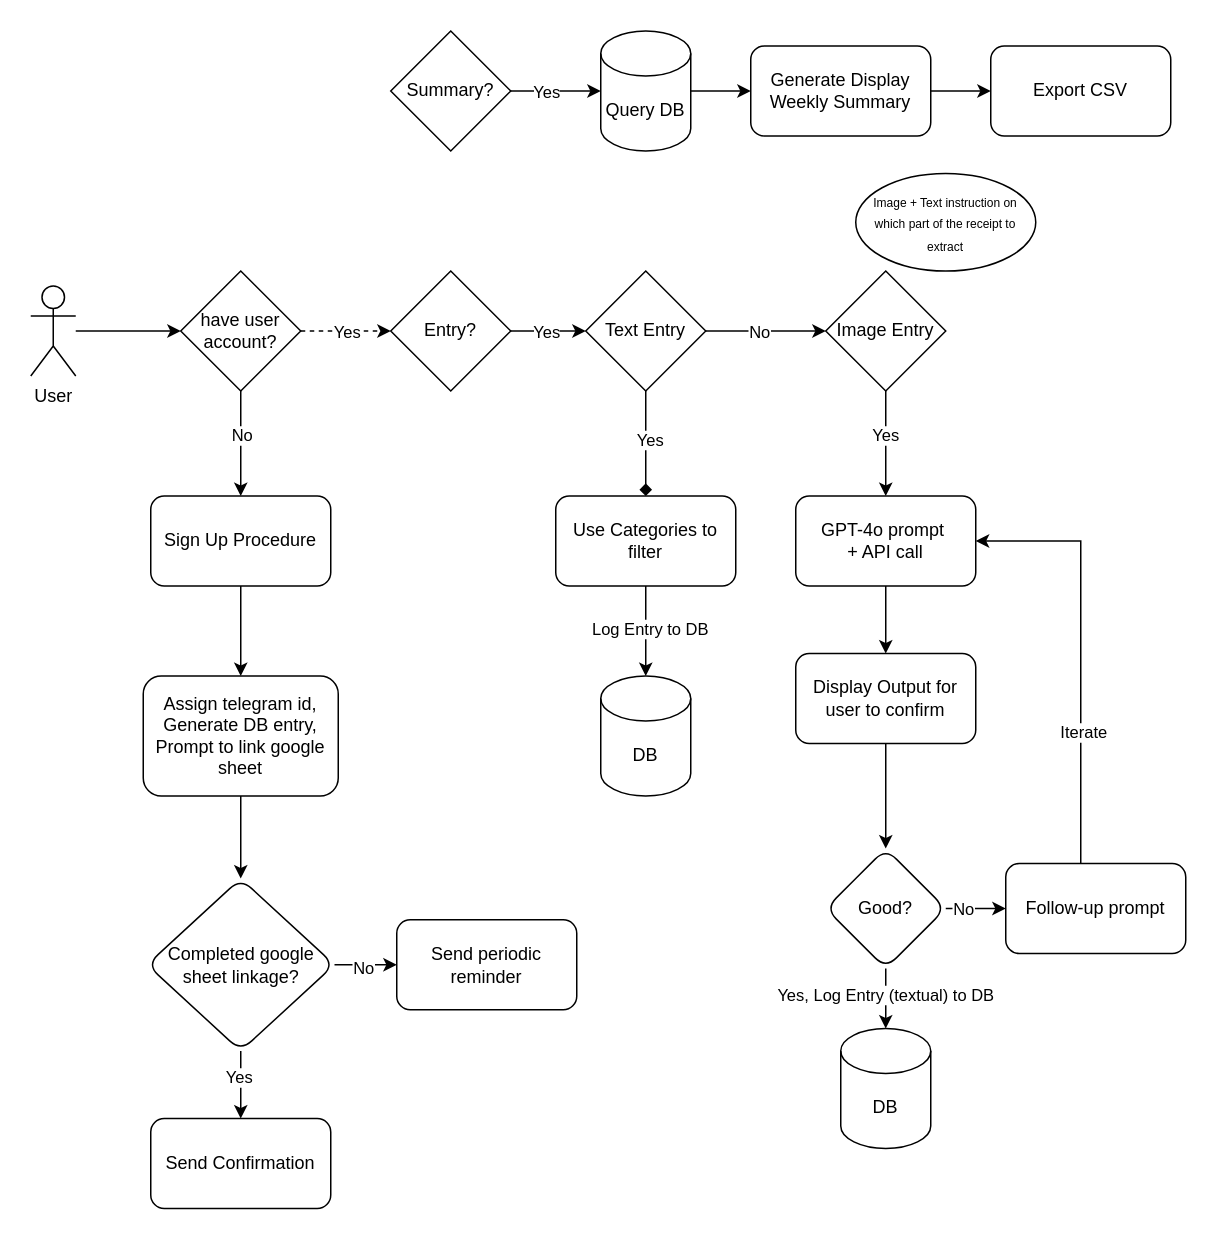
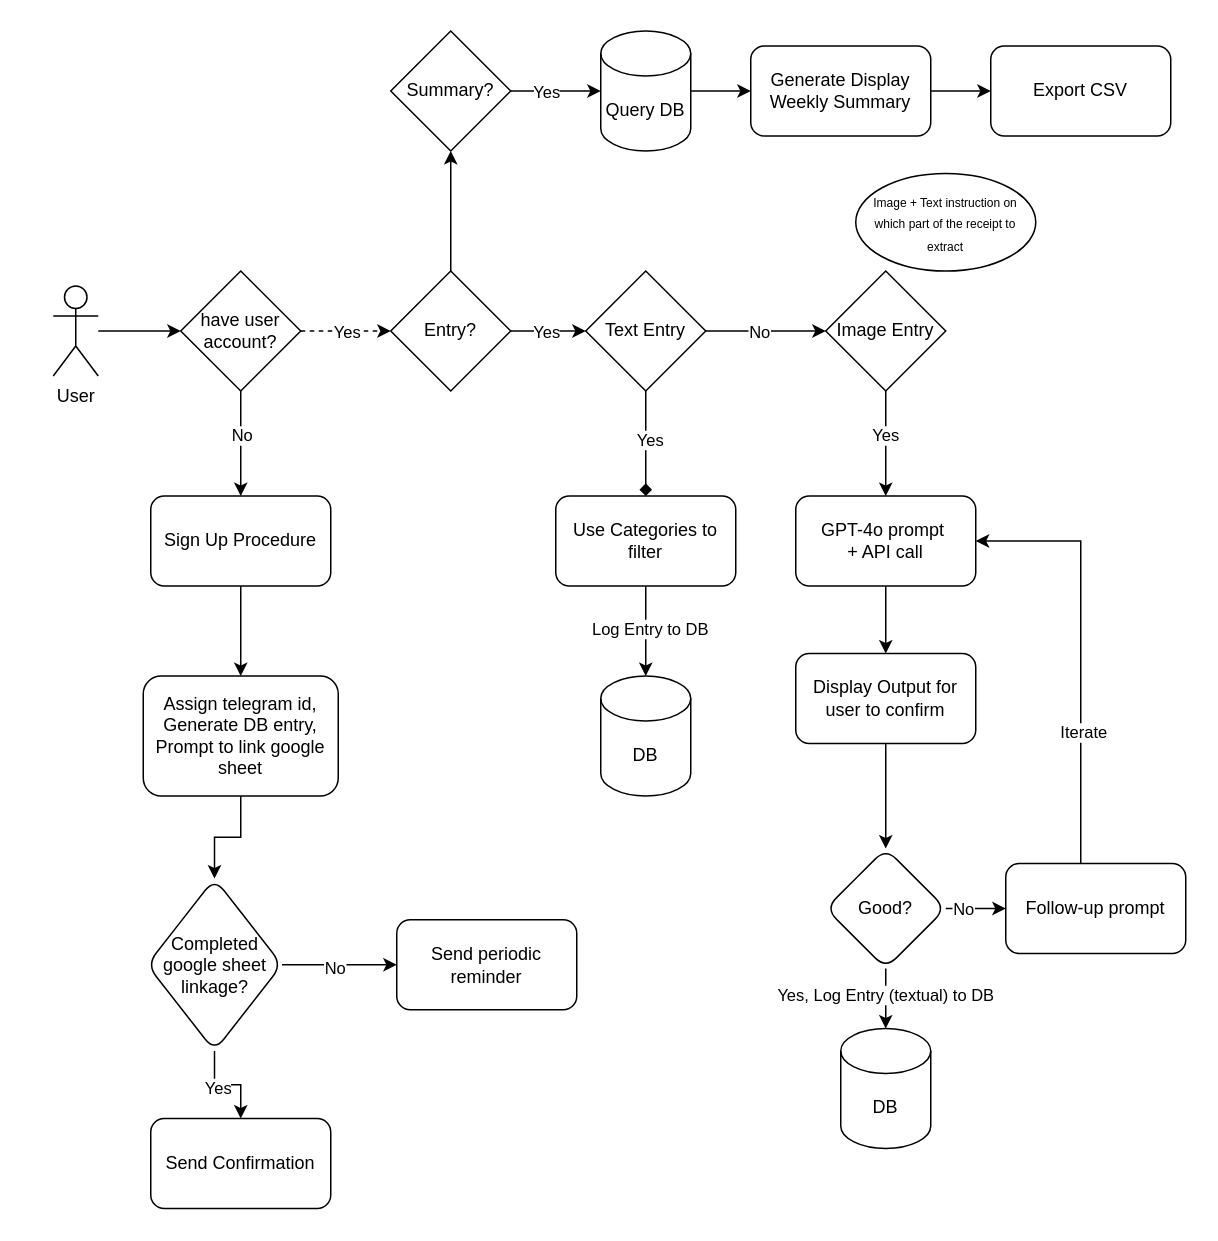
none -> (451, 216)
(53, 331) -> (76, 331)
(241, 965) -> (215, 965)
